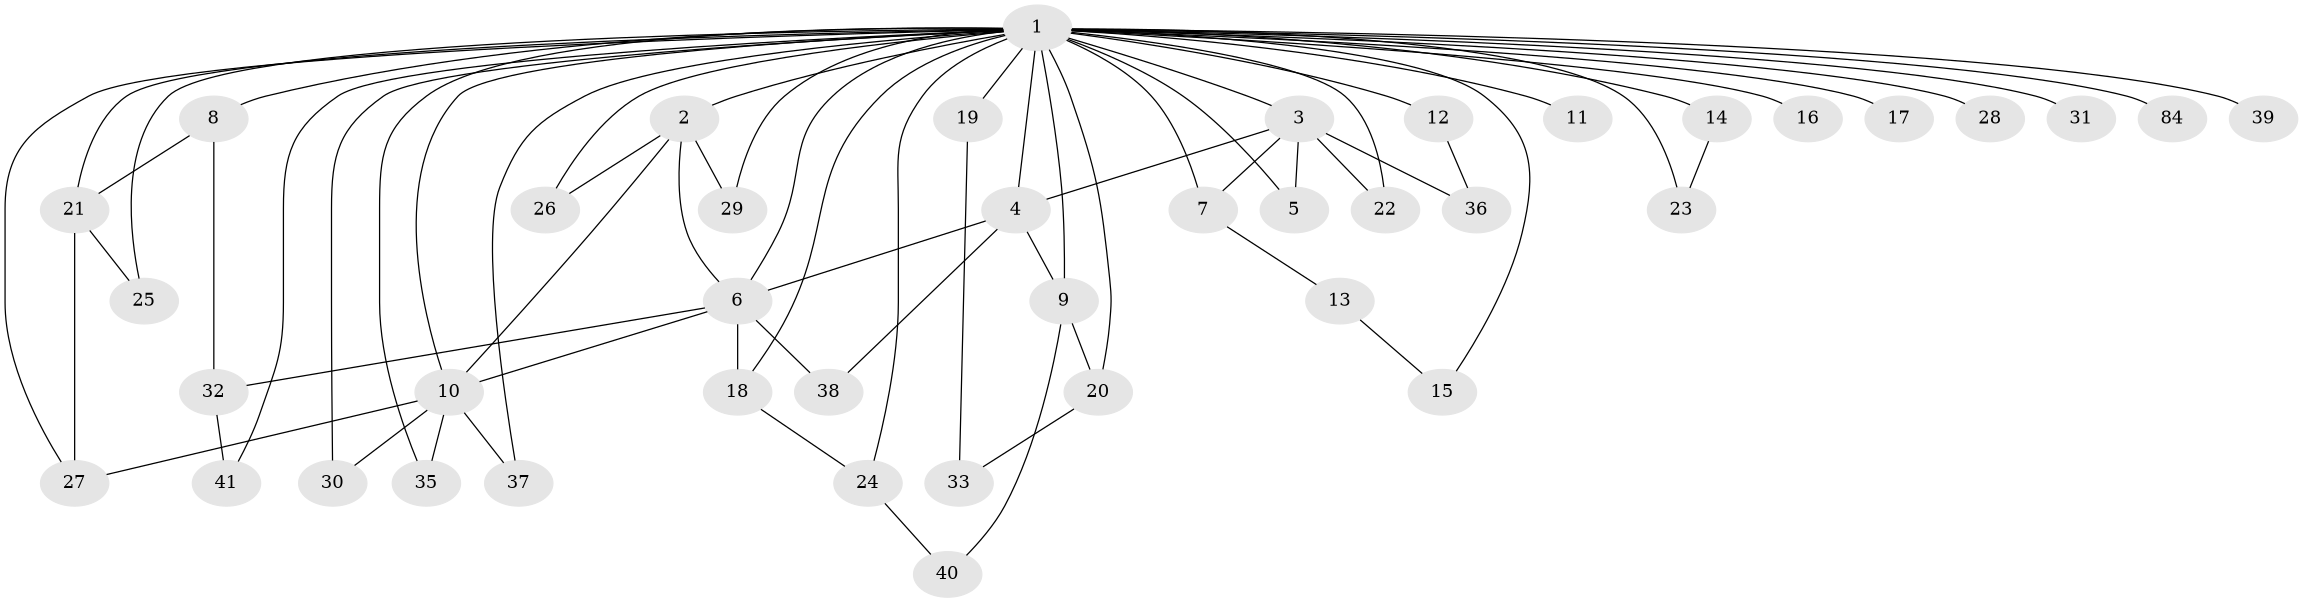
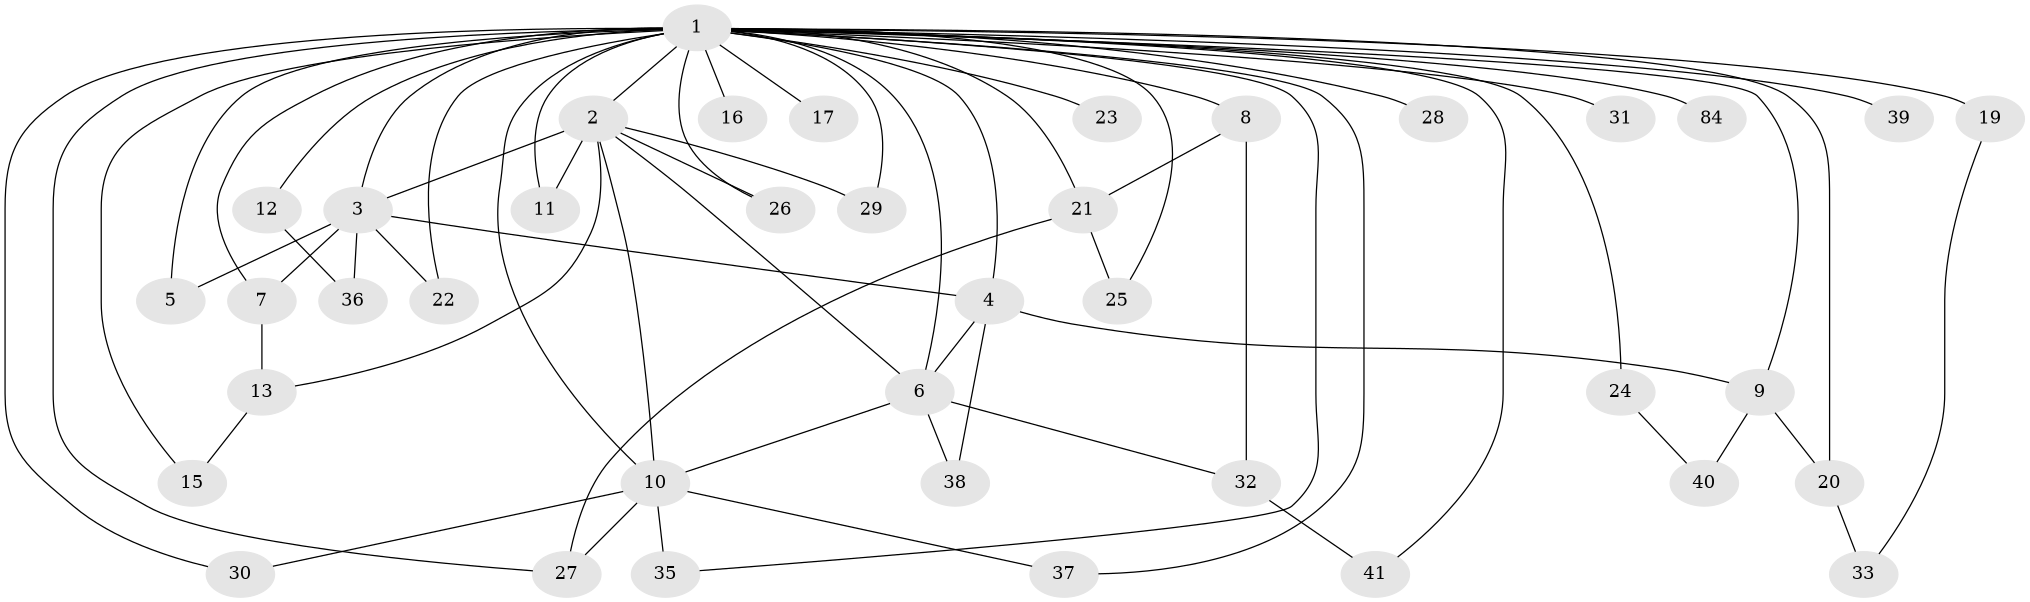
(1717, 119) -> none
none -> (476, 165)
none -> (569, 165)
none -> (502, 317)
(738, 392) -> none
